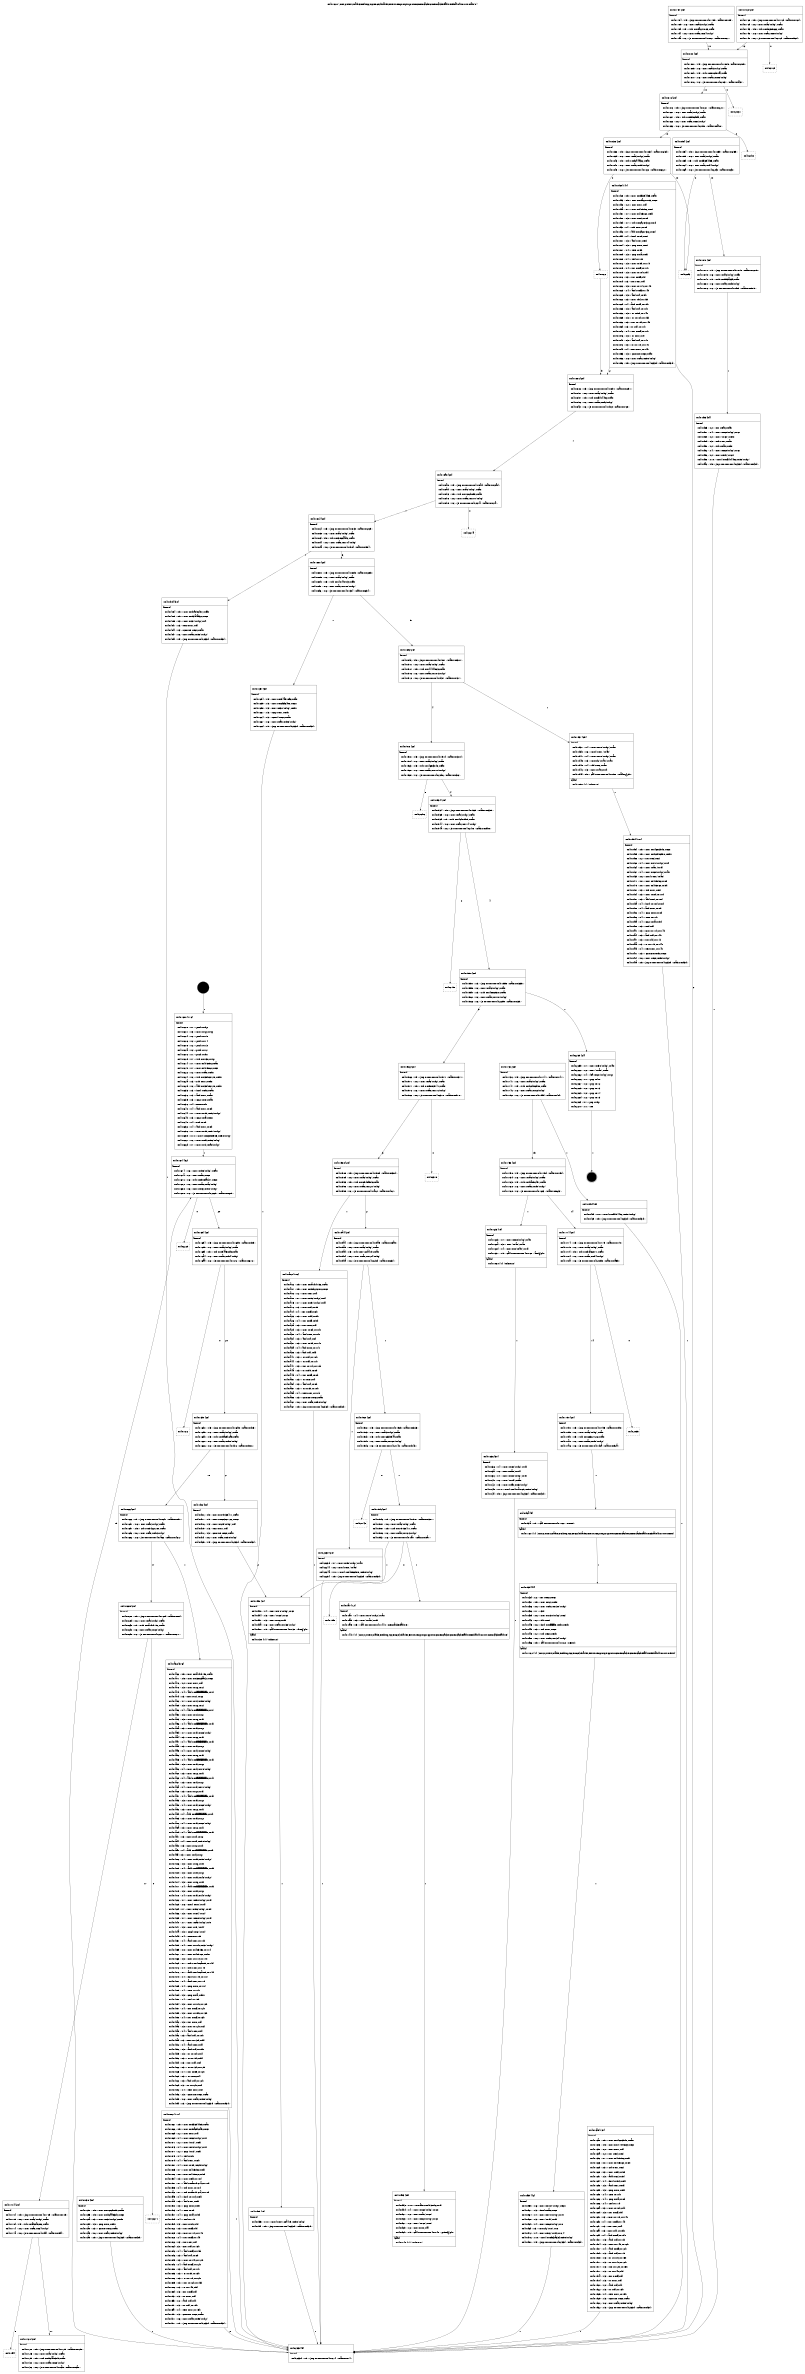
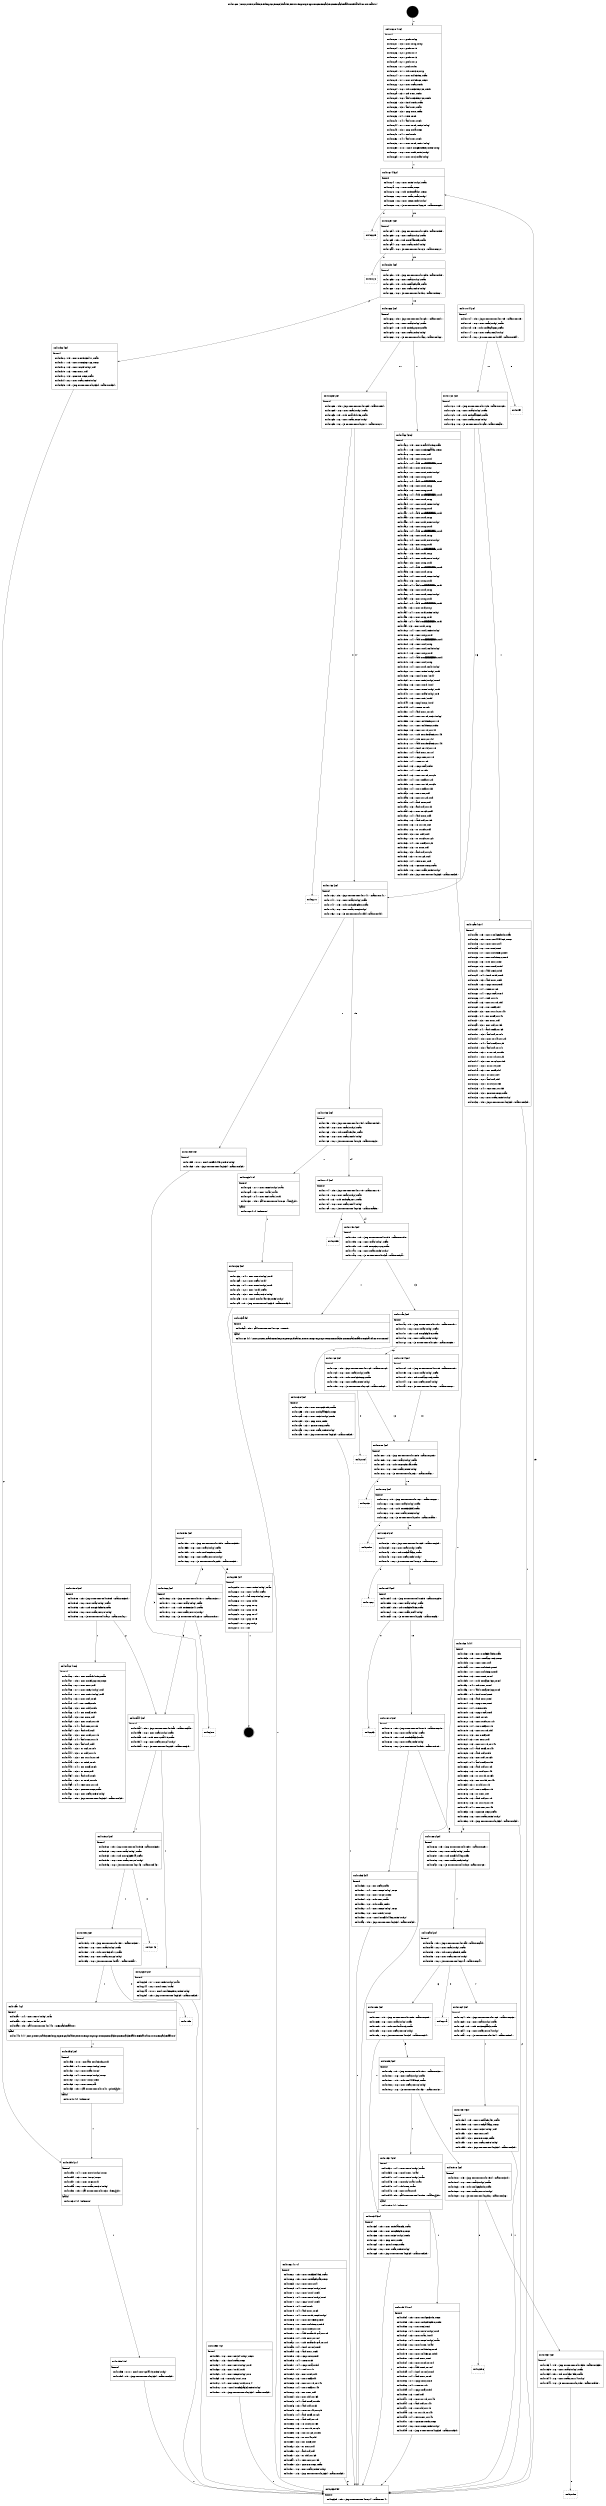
(689, 219) -> (410, 1574)
(601, 326) -> (434, 1791)
(341, 554) -> (427, 1984)
none -> (496, 673)
none -> (474, 692)
(477, 900) -> none
(565, 1010) -> (227, 1569)
(399, 1129) -> (175, 1667)
none -> (426, 1329)
(682, 1524) -> (154, 1603)
(361, 1583) -> (92, 2130)
(598, 1620) -> none
(313, 1877) -> none
(94, 1919) -> (354, 654)
